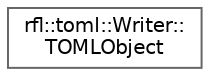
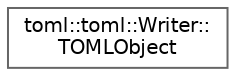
(105, 38) -> (118, 38)
